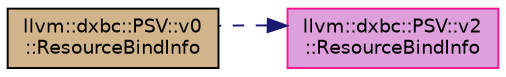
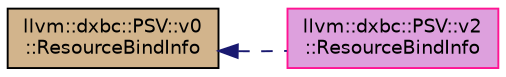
(243, 25) -> (263, 51)
